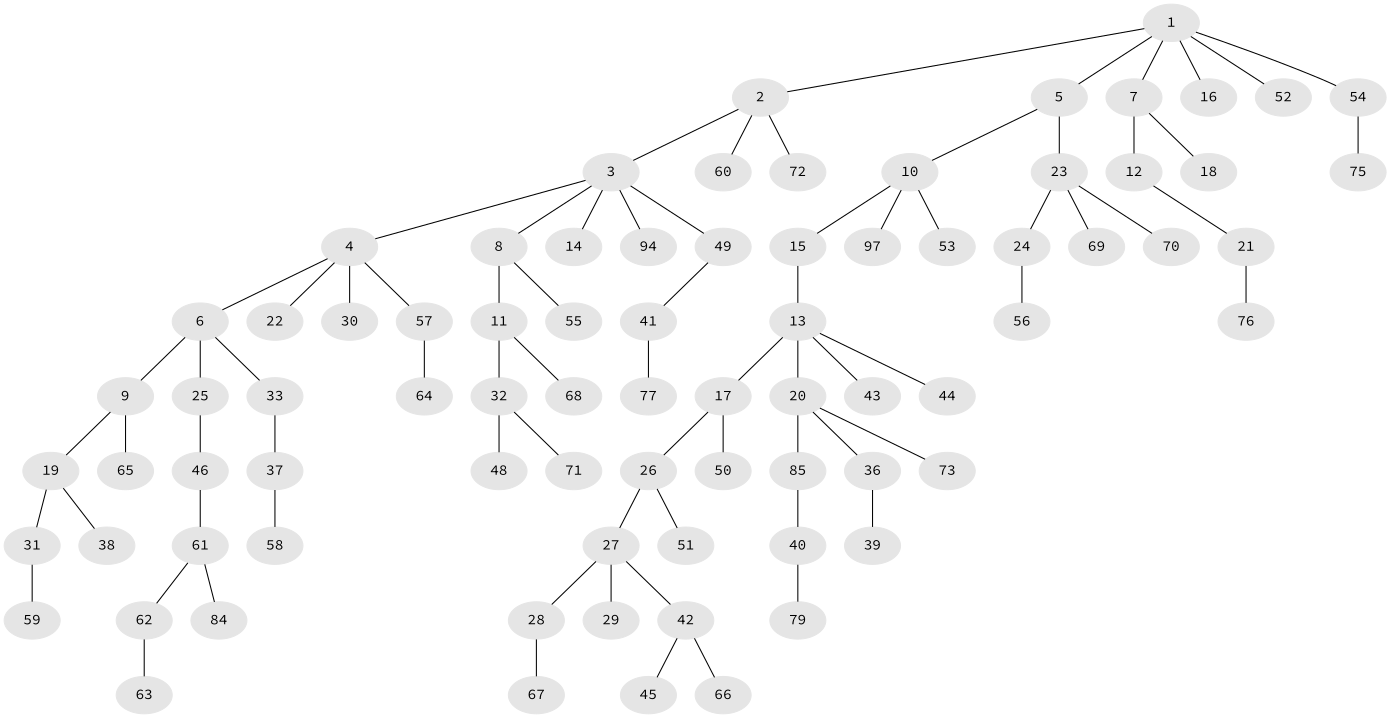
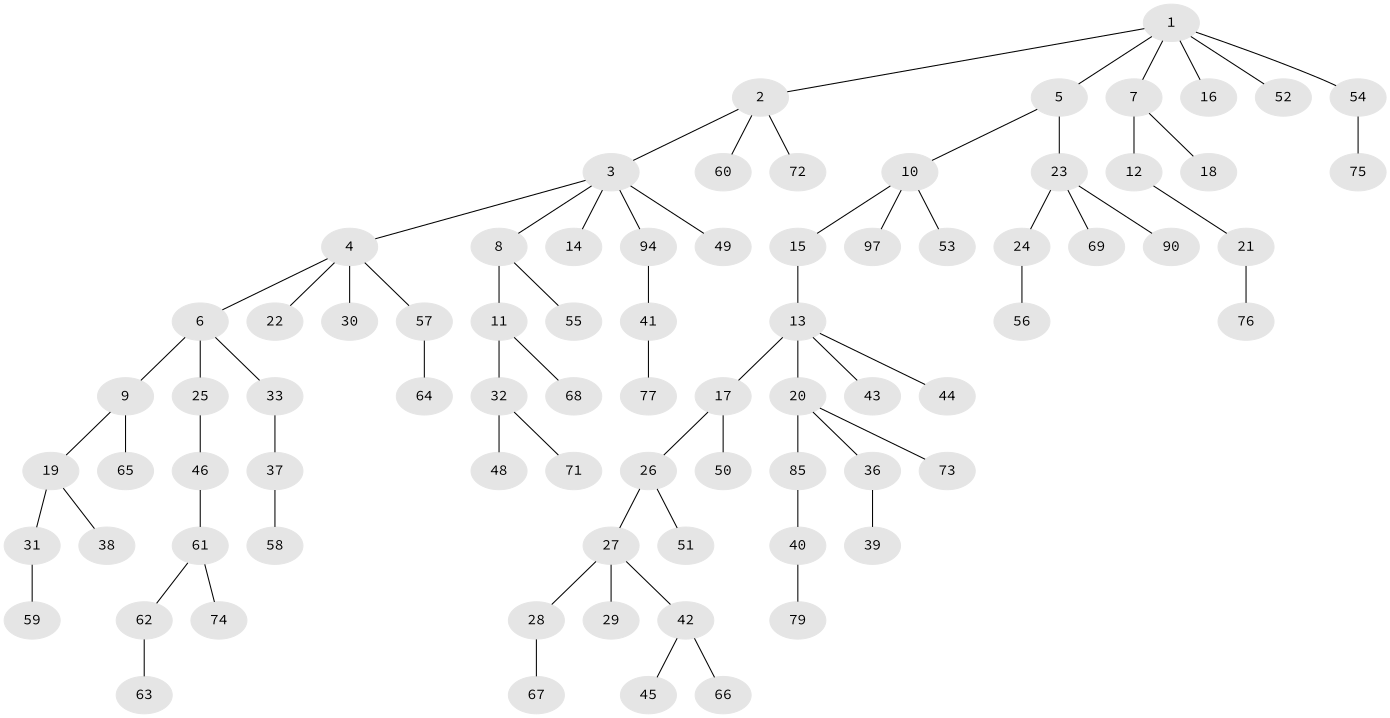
(1171, 247) -> (1171, 247)
(686, 284) -> (648, 284)
(219, 620) -> (219, 620)
